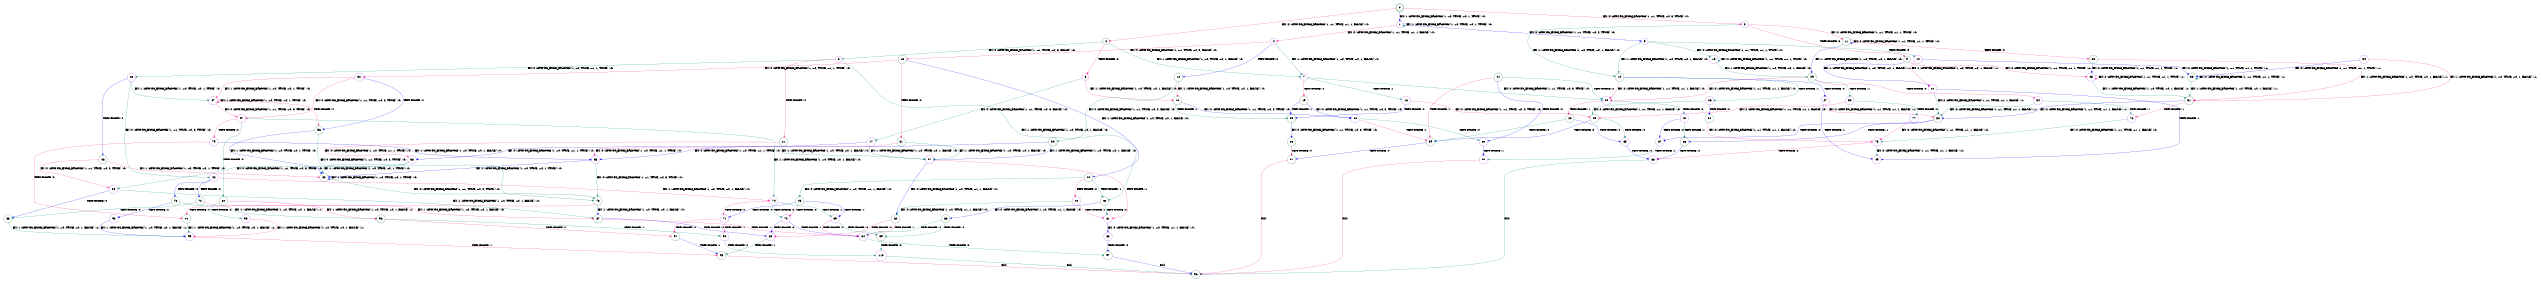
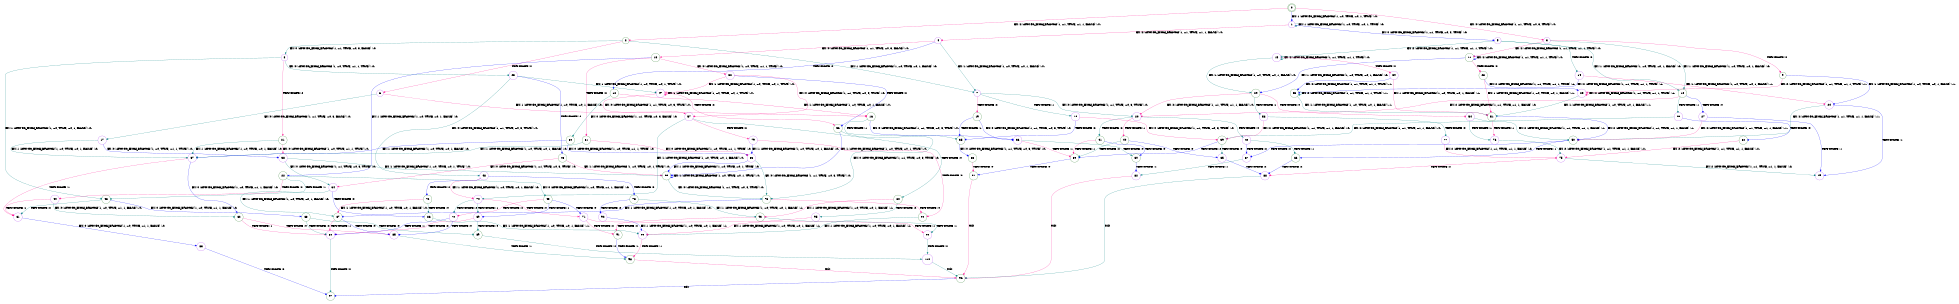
none -> (1336, 61)
(1555, 80) -> (1111, 120)
(1483, 142) -> (1136, 158)
(1151, 265) -> (646, 287)
